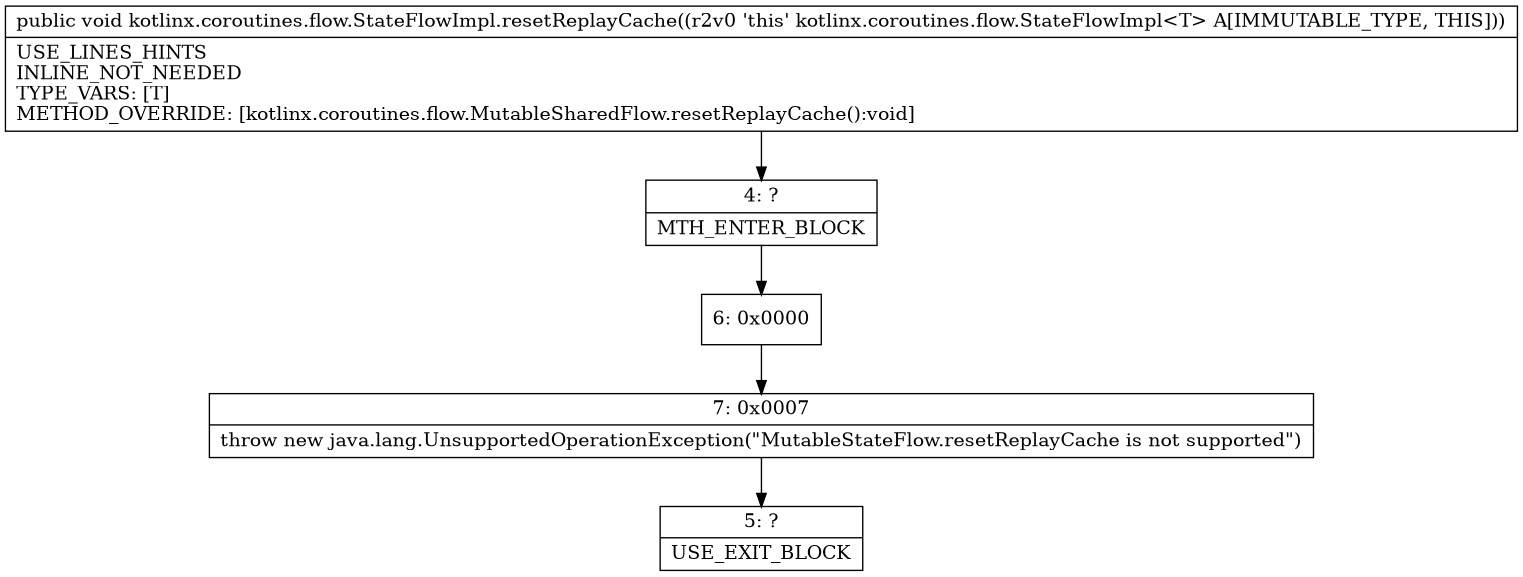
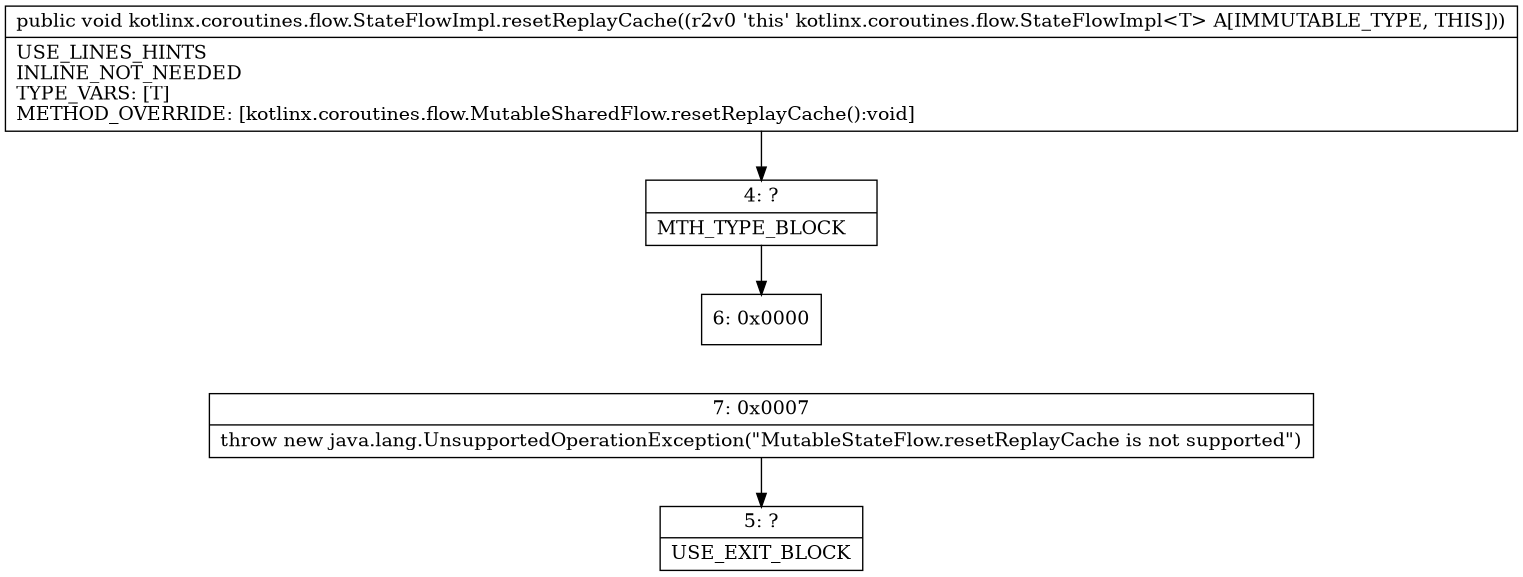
(761, 228) -> (751, 228)
(761, 362) -> none
